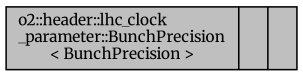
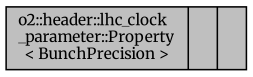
(122, 37) -> (97, 37)
